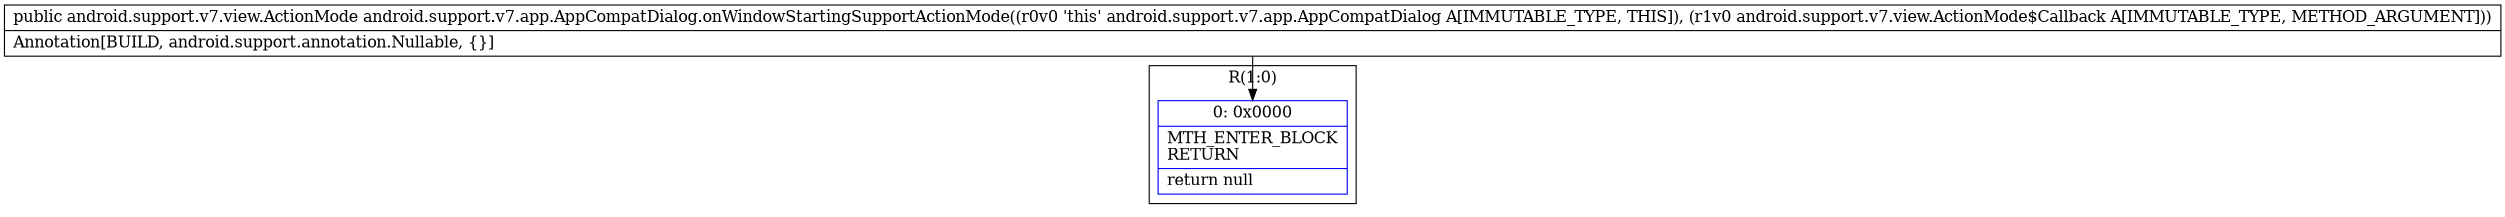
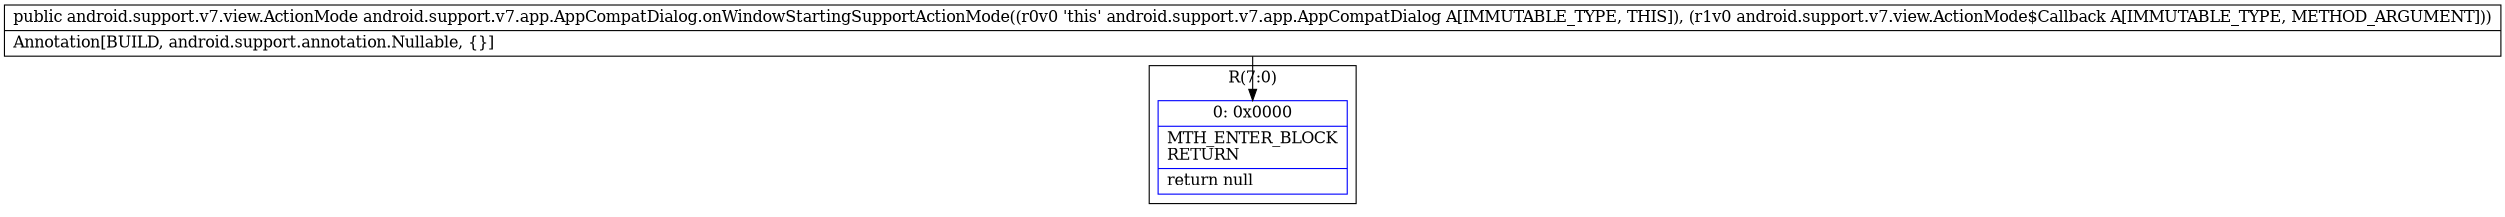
(1253, 78) -> (1253, 78)
